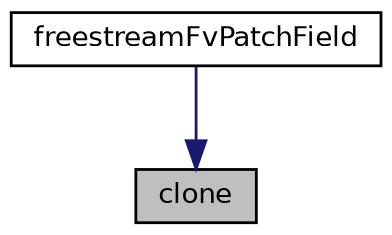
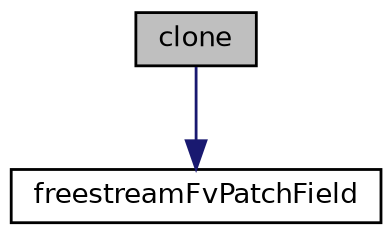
(196, 104) -> (196, 104)
